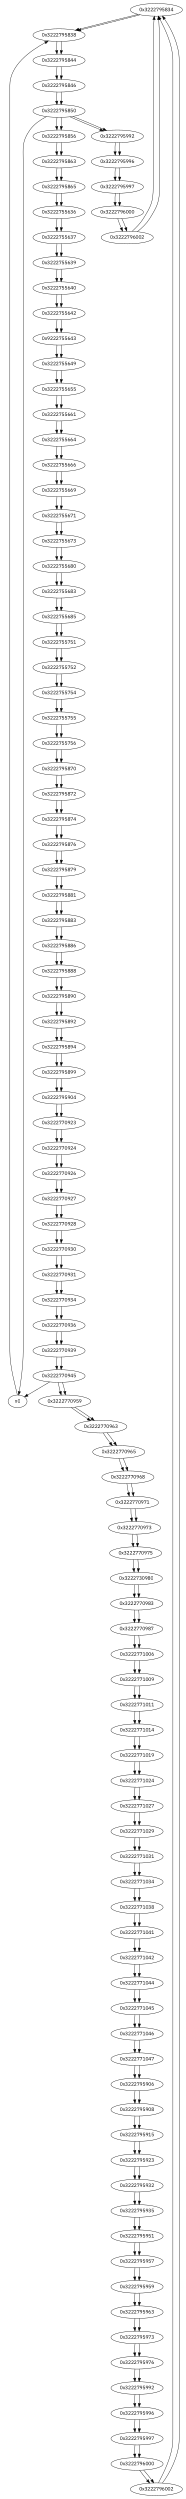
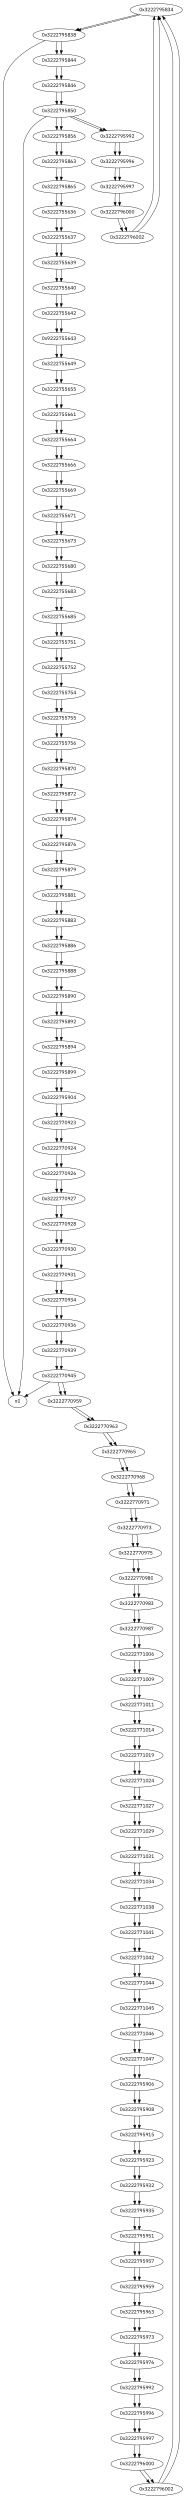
(10, 712) -> (4, 707)
(136, 1578) -> (136, 1578)
